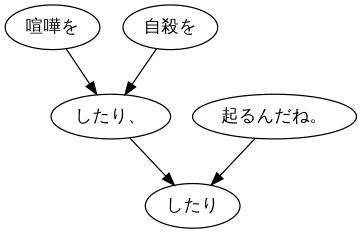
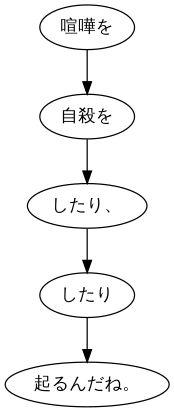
(78, 66) -> (87, 66)
(238, 157) -> (87, 334)
